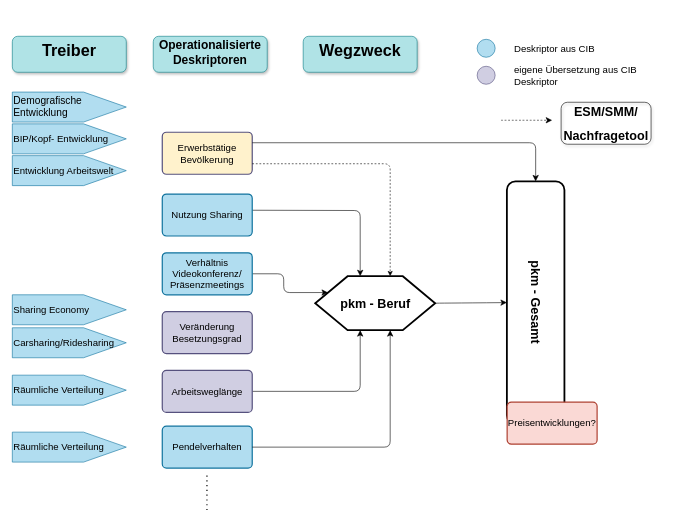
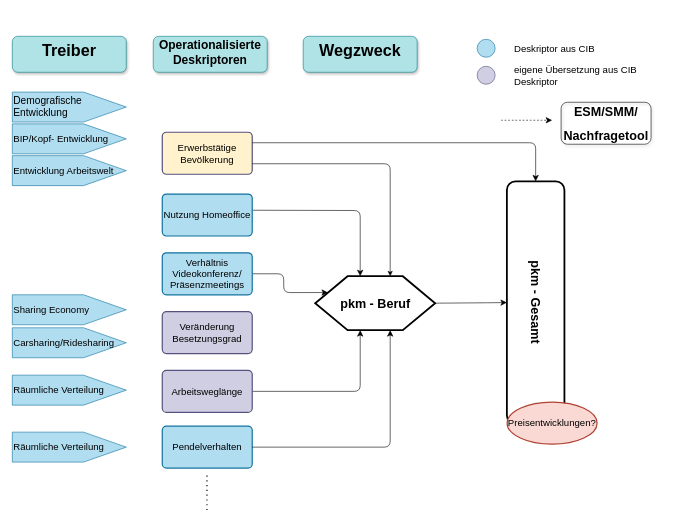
(374, 164) -> (374, 164)
(207, 215) -> (207, 215)
(552, 423) -> (552, 423)
